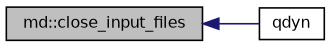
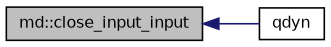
(104, 24) -> (104, 24)
